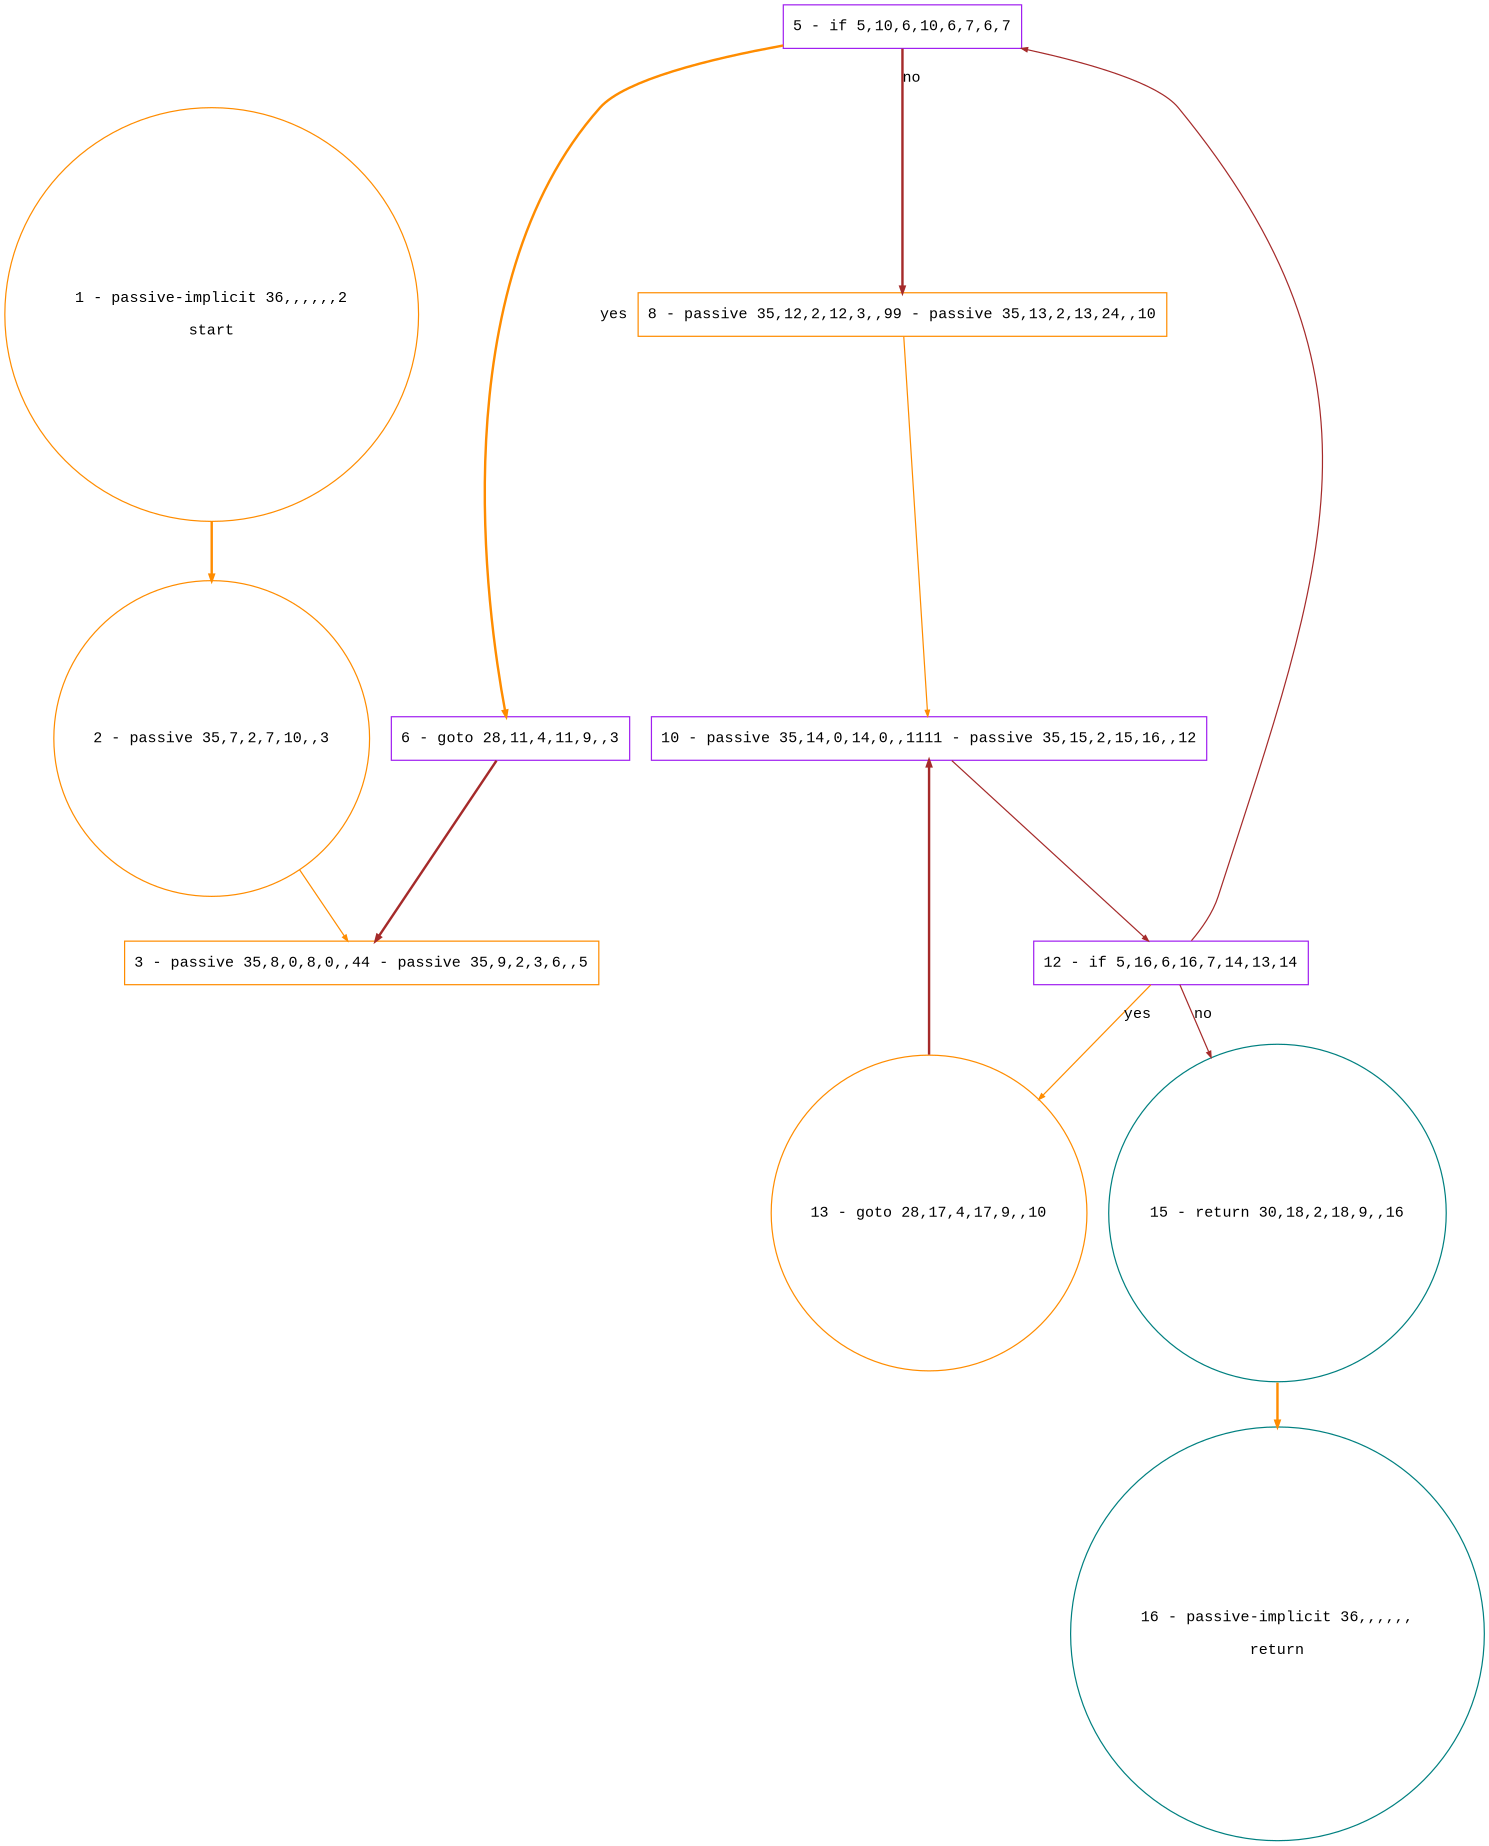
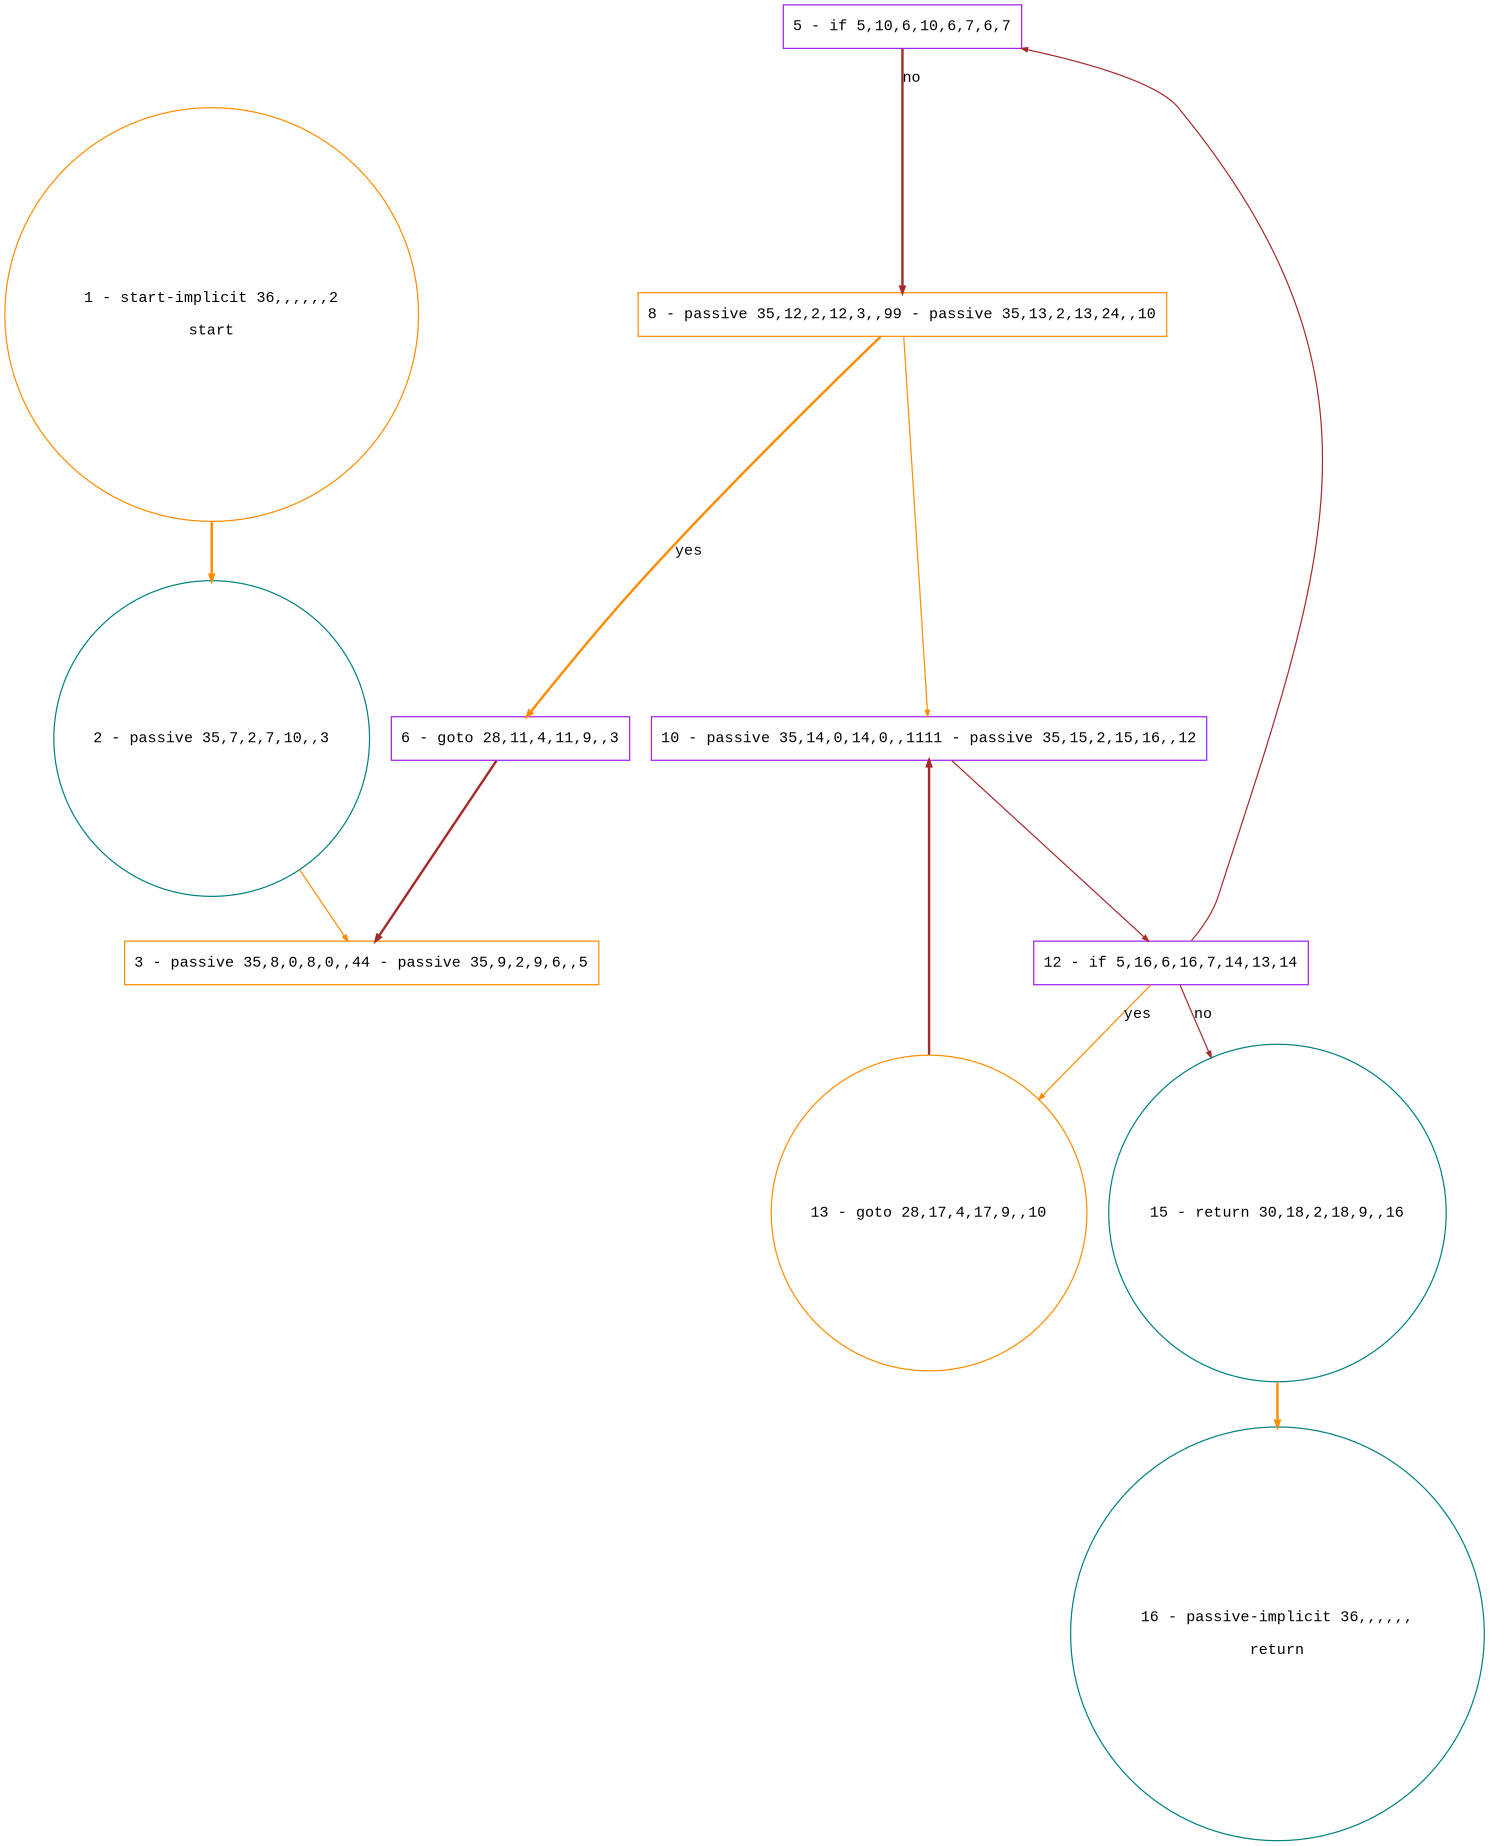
(507, 301) -> (699, 518)
(212, 315) -> (212, 315)
(212, 739) -> (212, 739)
(362, 963) -> (362, 963)
